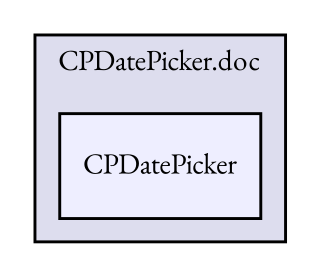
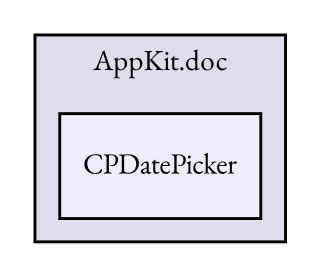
(160, 63) -> (160, 63)
